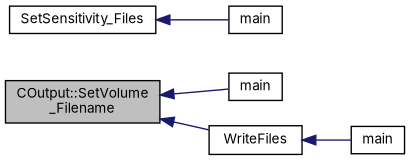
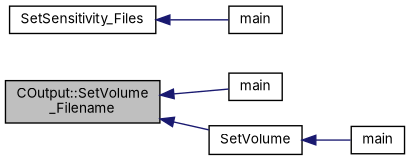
(256, 140) -> (256, 140)
